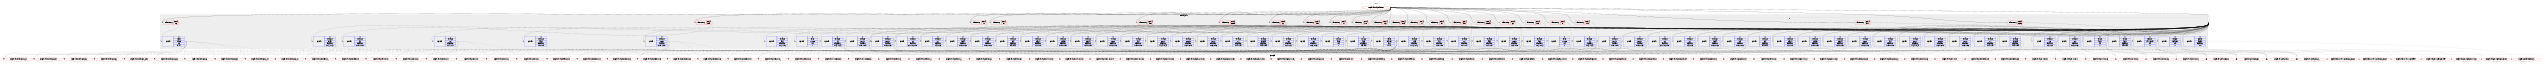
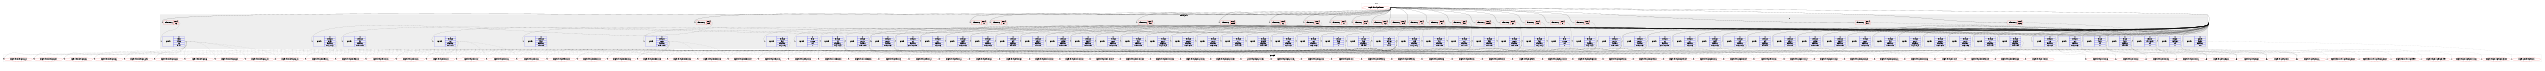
(1256, 59) -> (1256, 59)
(1738, 59) -> (1738, 59)
(2070, 59) -> none
